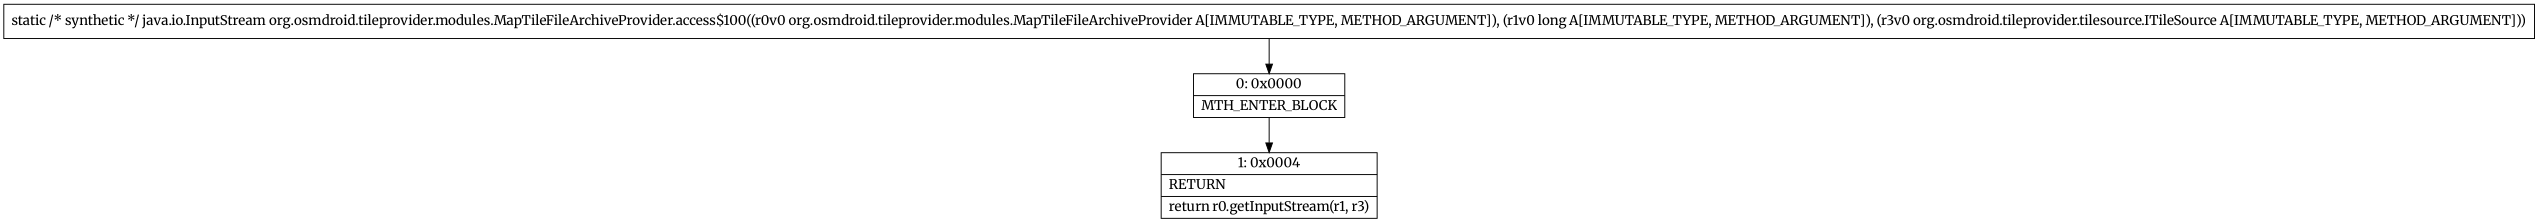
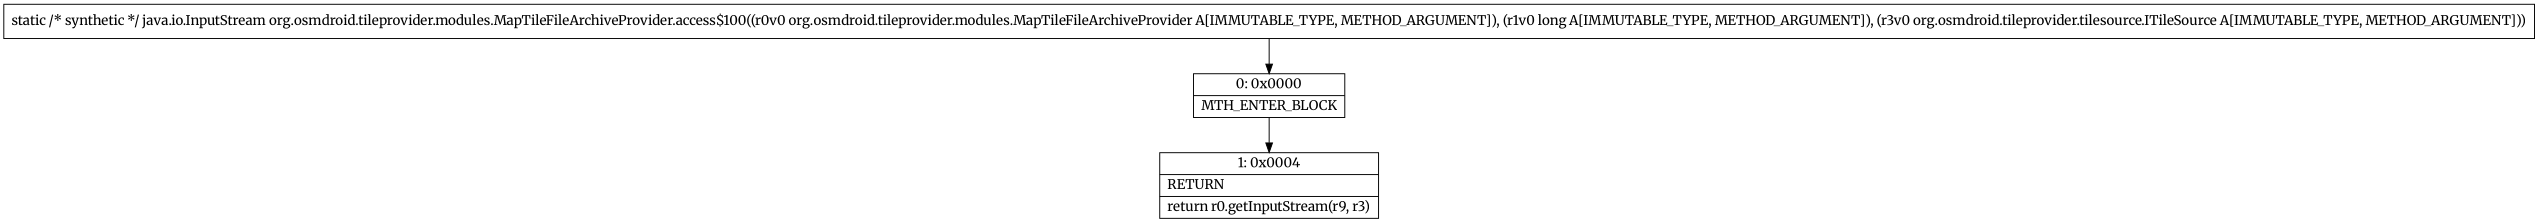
(1269, 207) -> (1269, 207)
